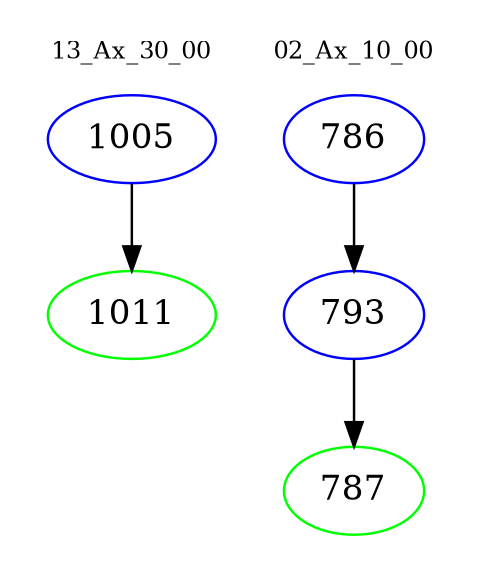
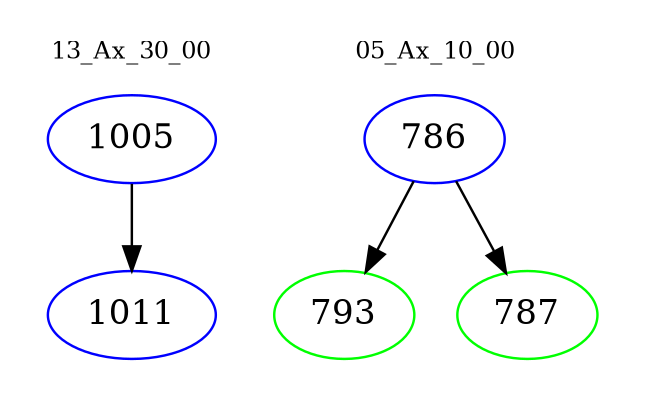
(354, 52) -> (436, 52)
(132, 315) -> (132, 315)
(354, 315) -> (344, 315)
(354, 391) -> (475, 216)
